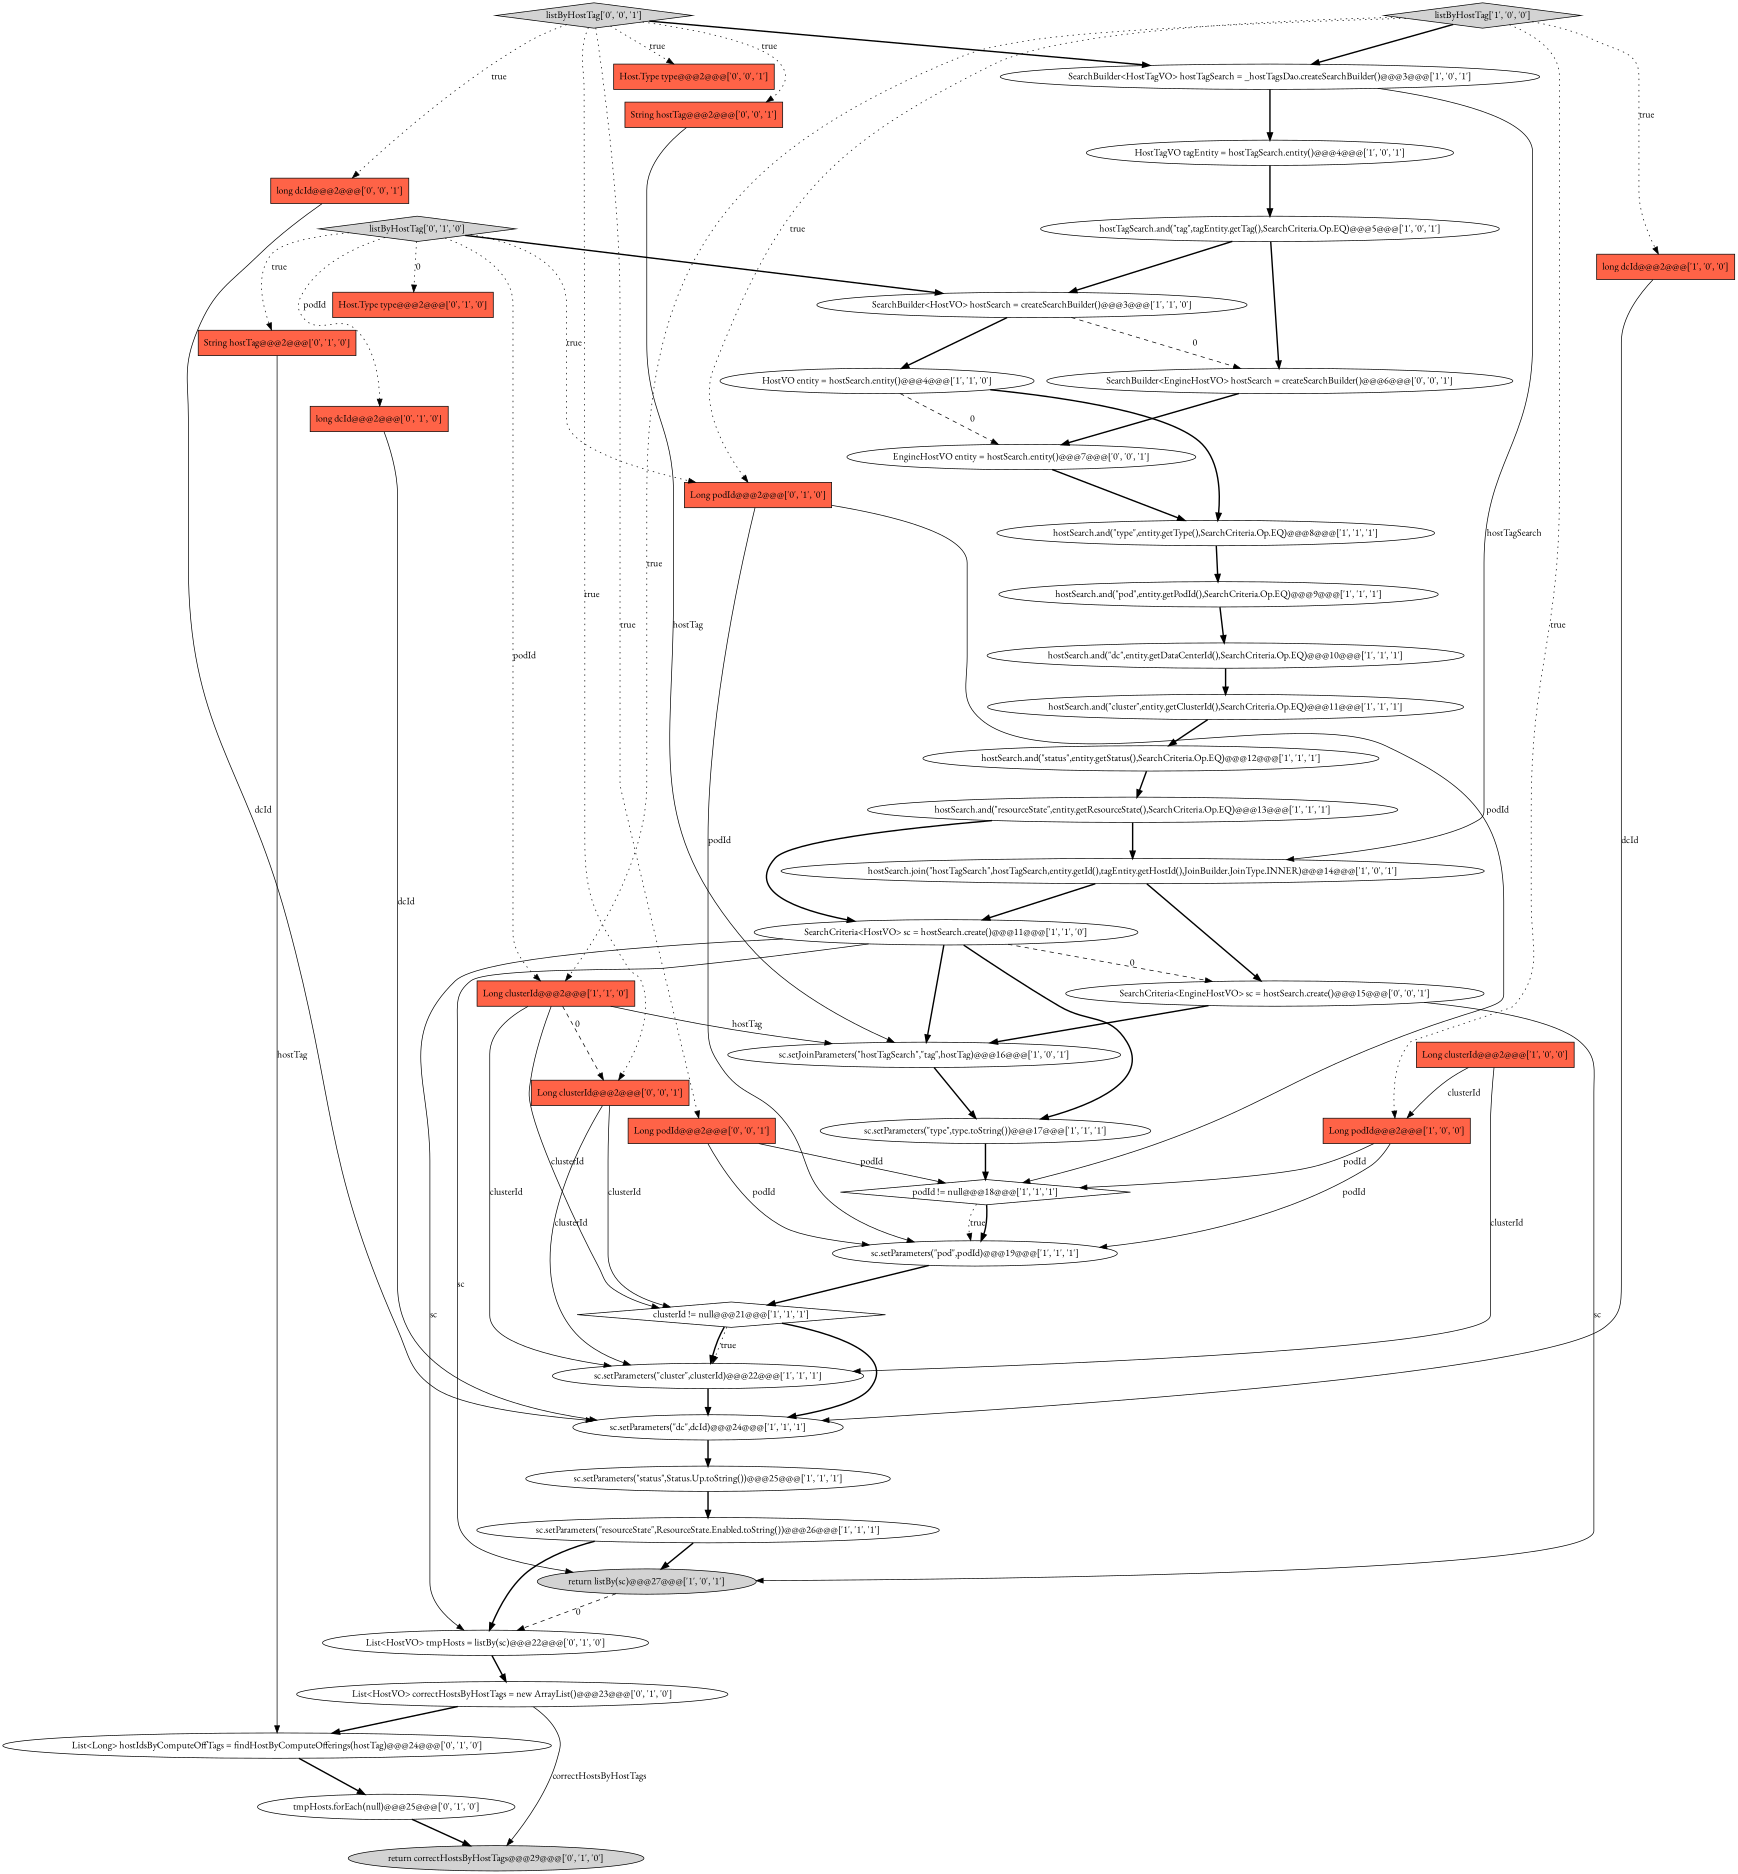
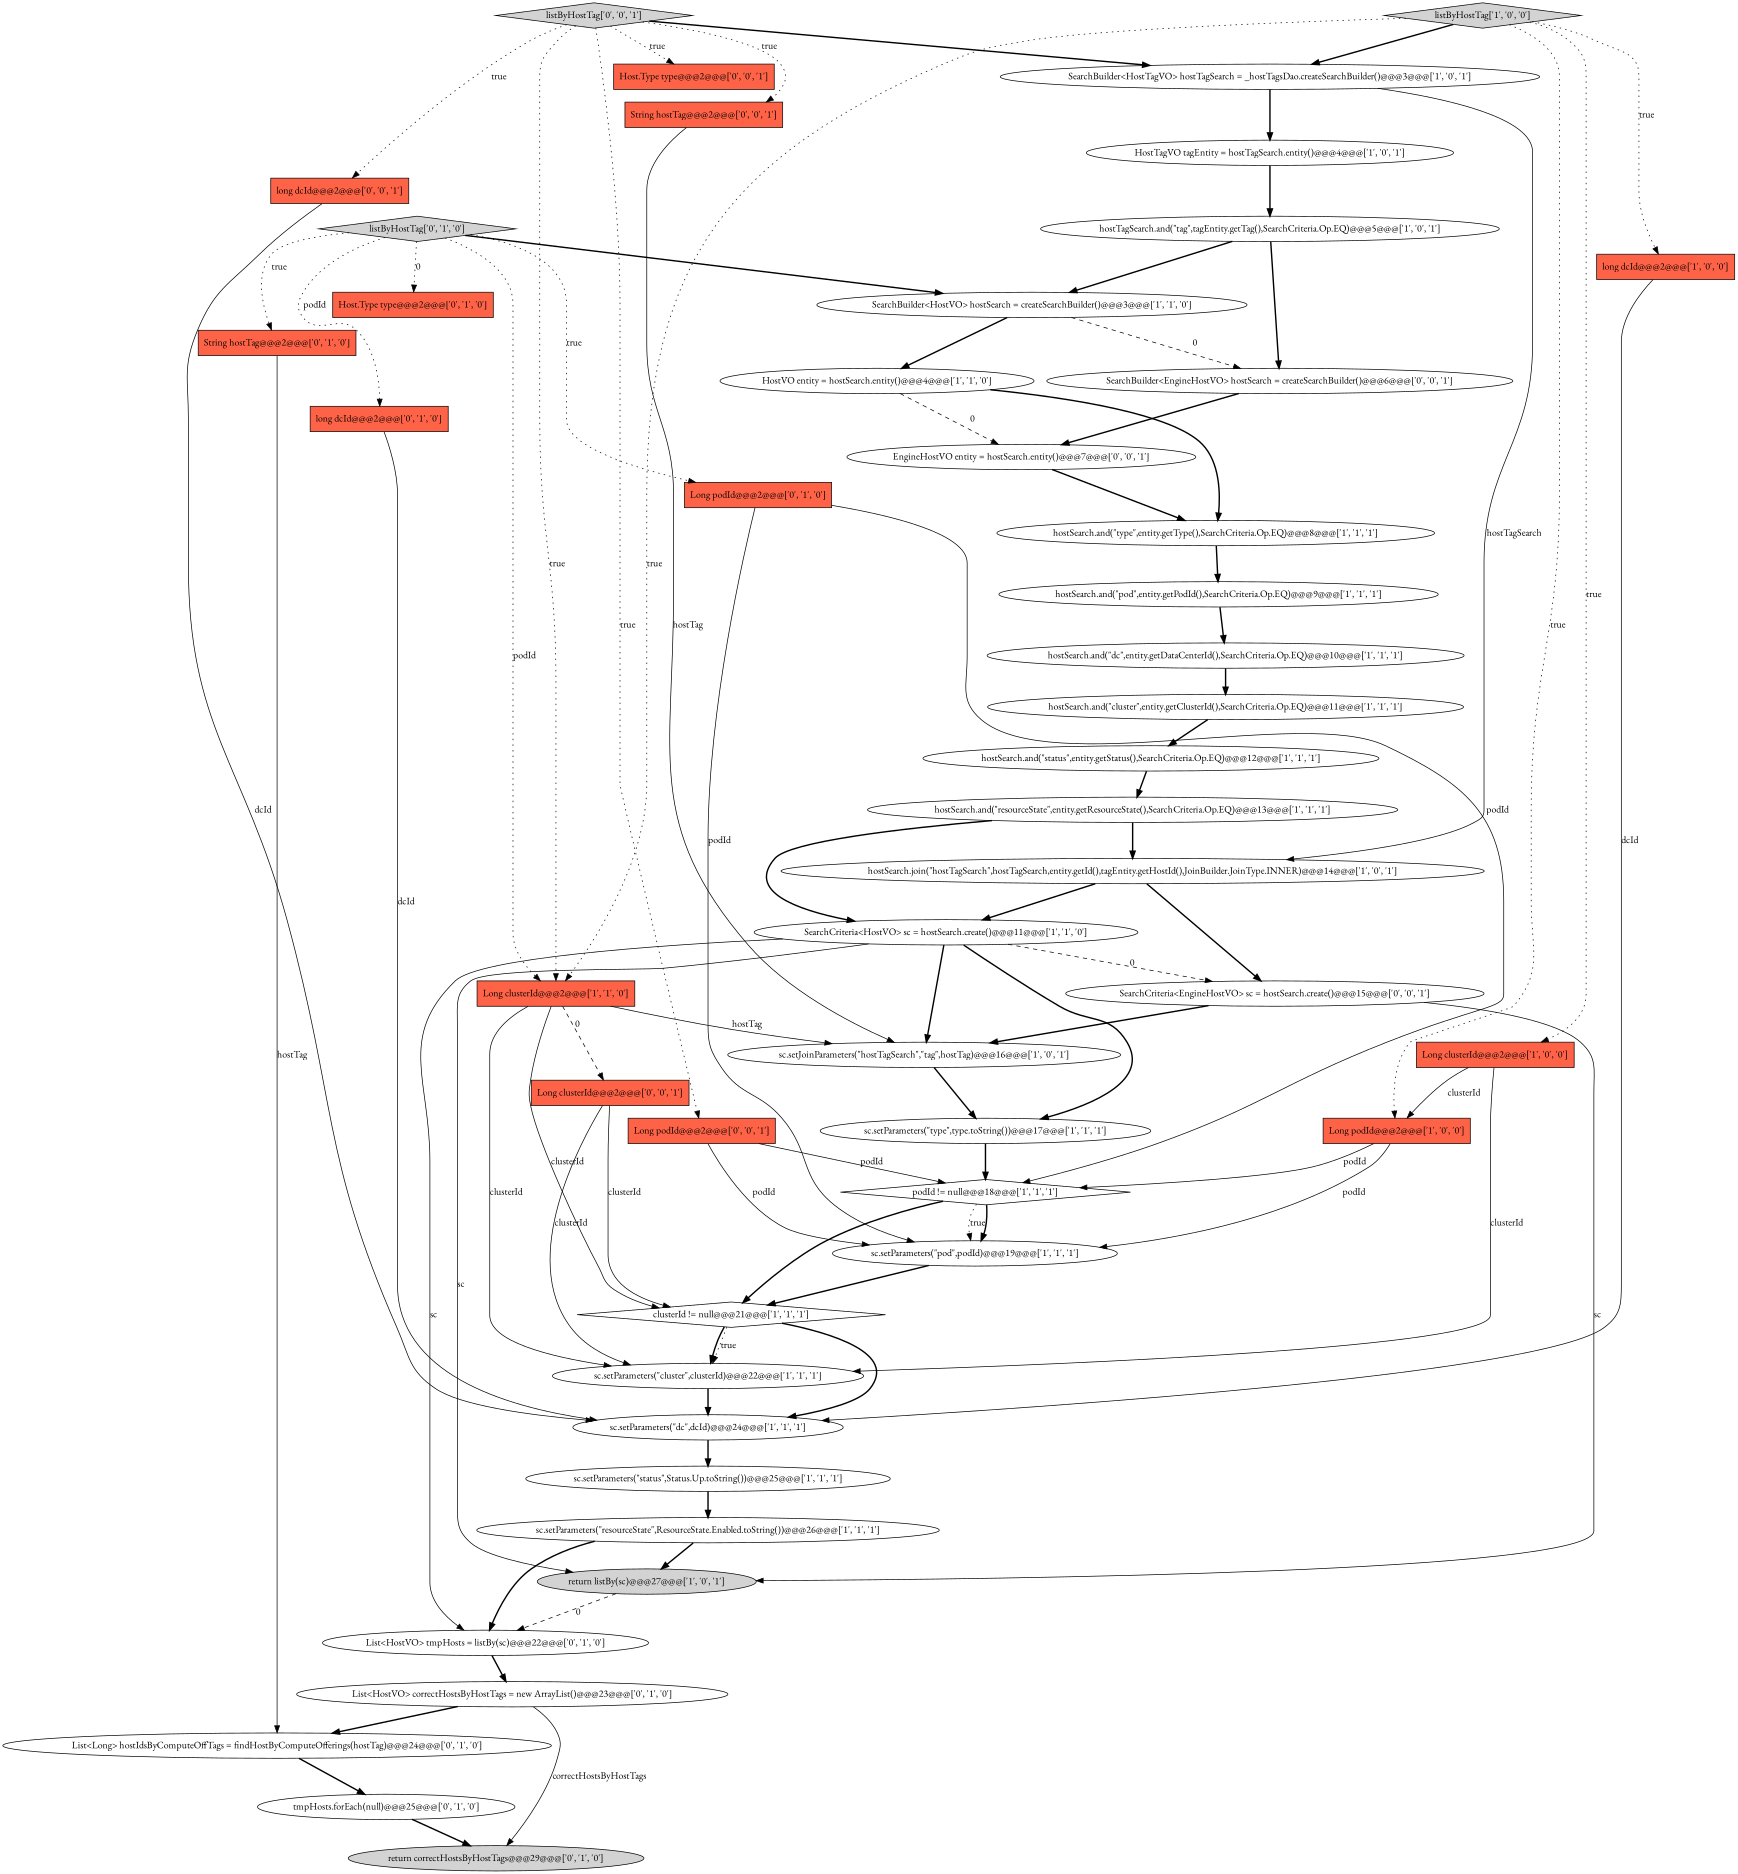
(934, 96) -> (1586, 524)
(585, 561) -> (542, 493)
none -> (838, 1235)
